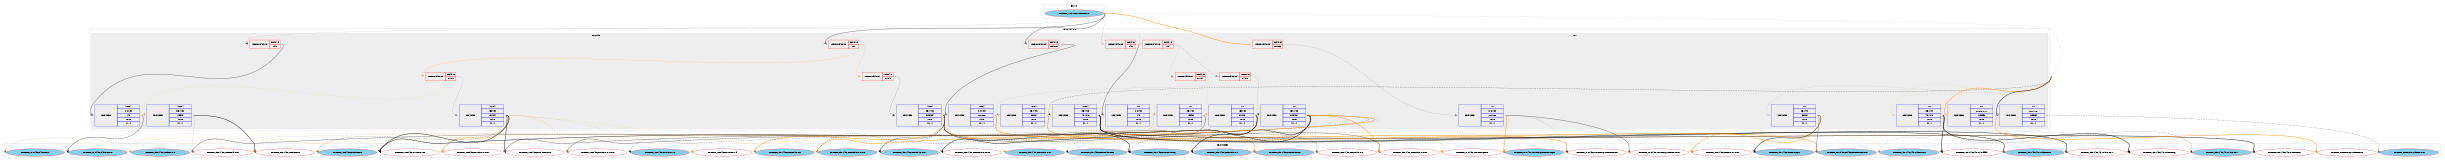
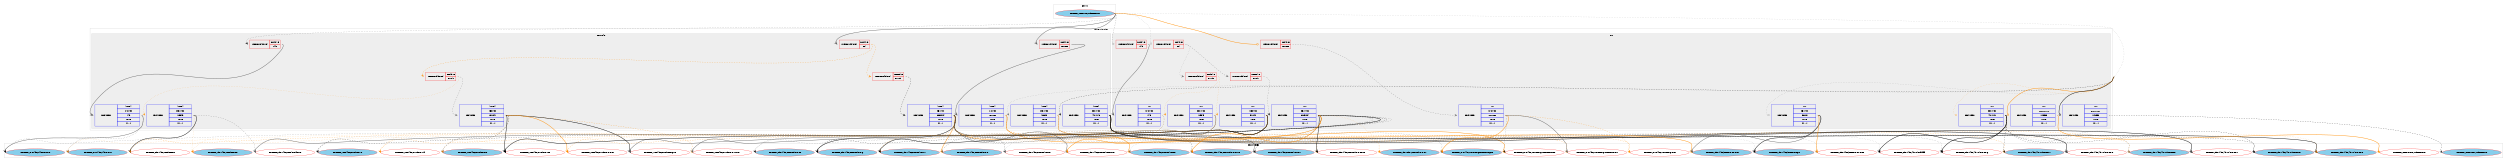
(1035, 153) -> (1410, 153)
(1847, 153) -> (1722, 153)
none -> (2284, 153)
